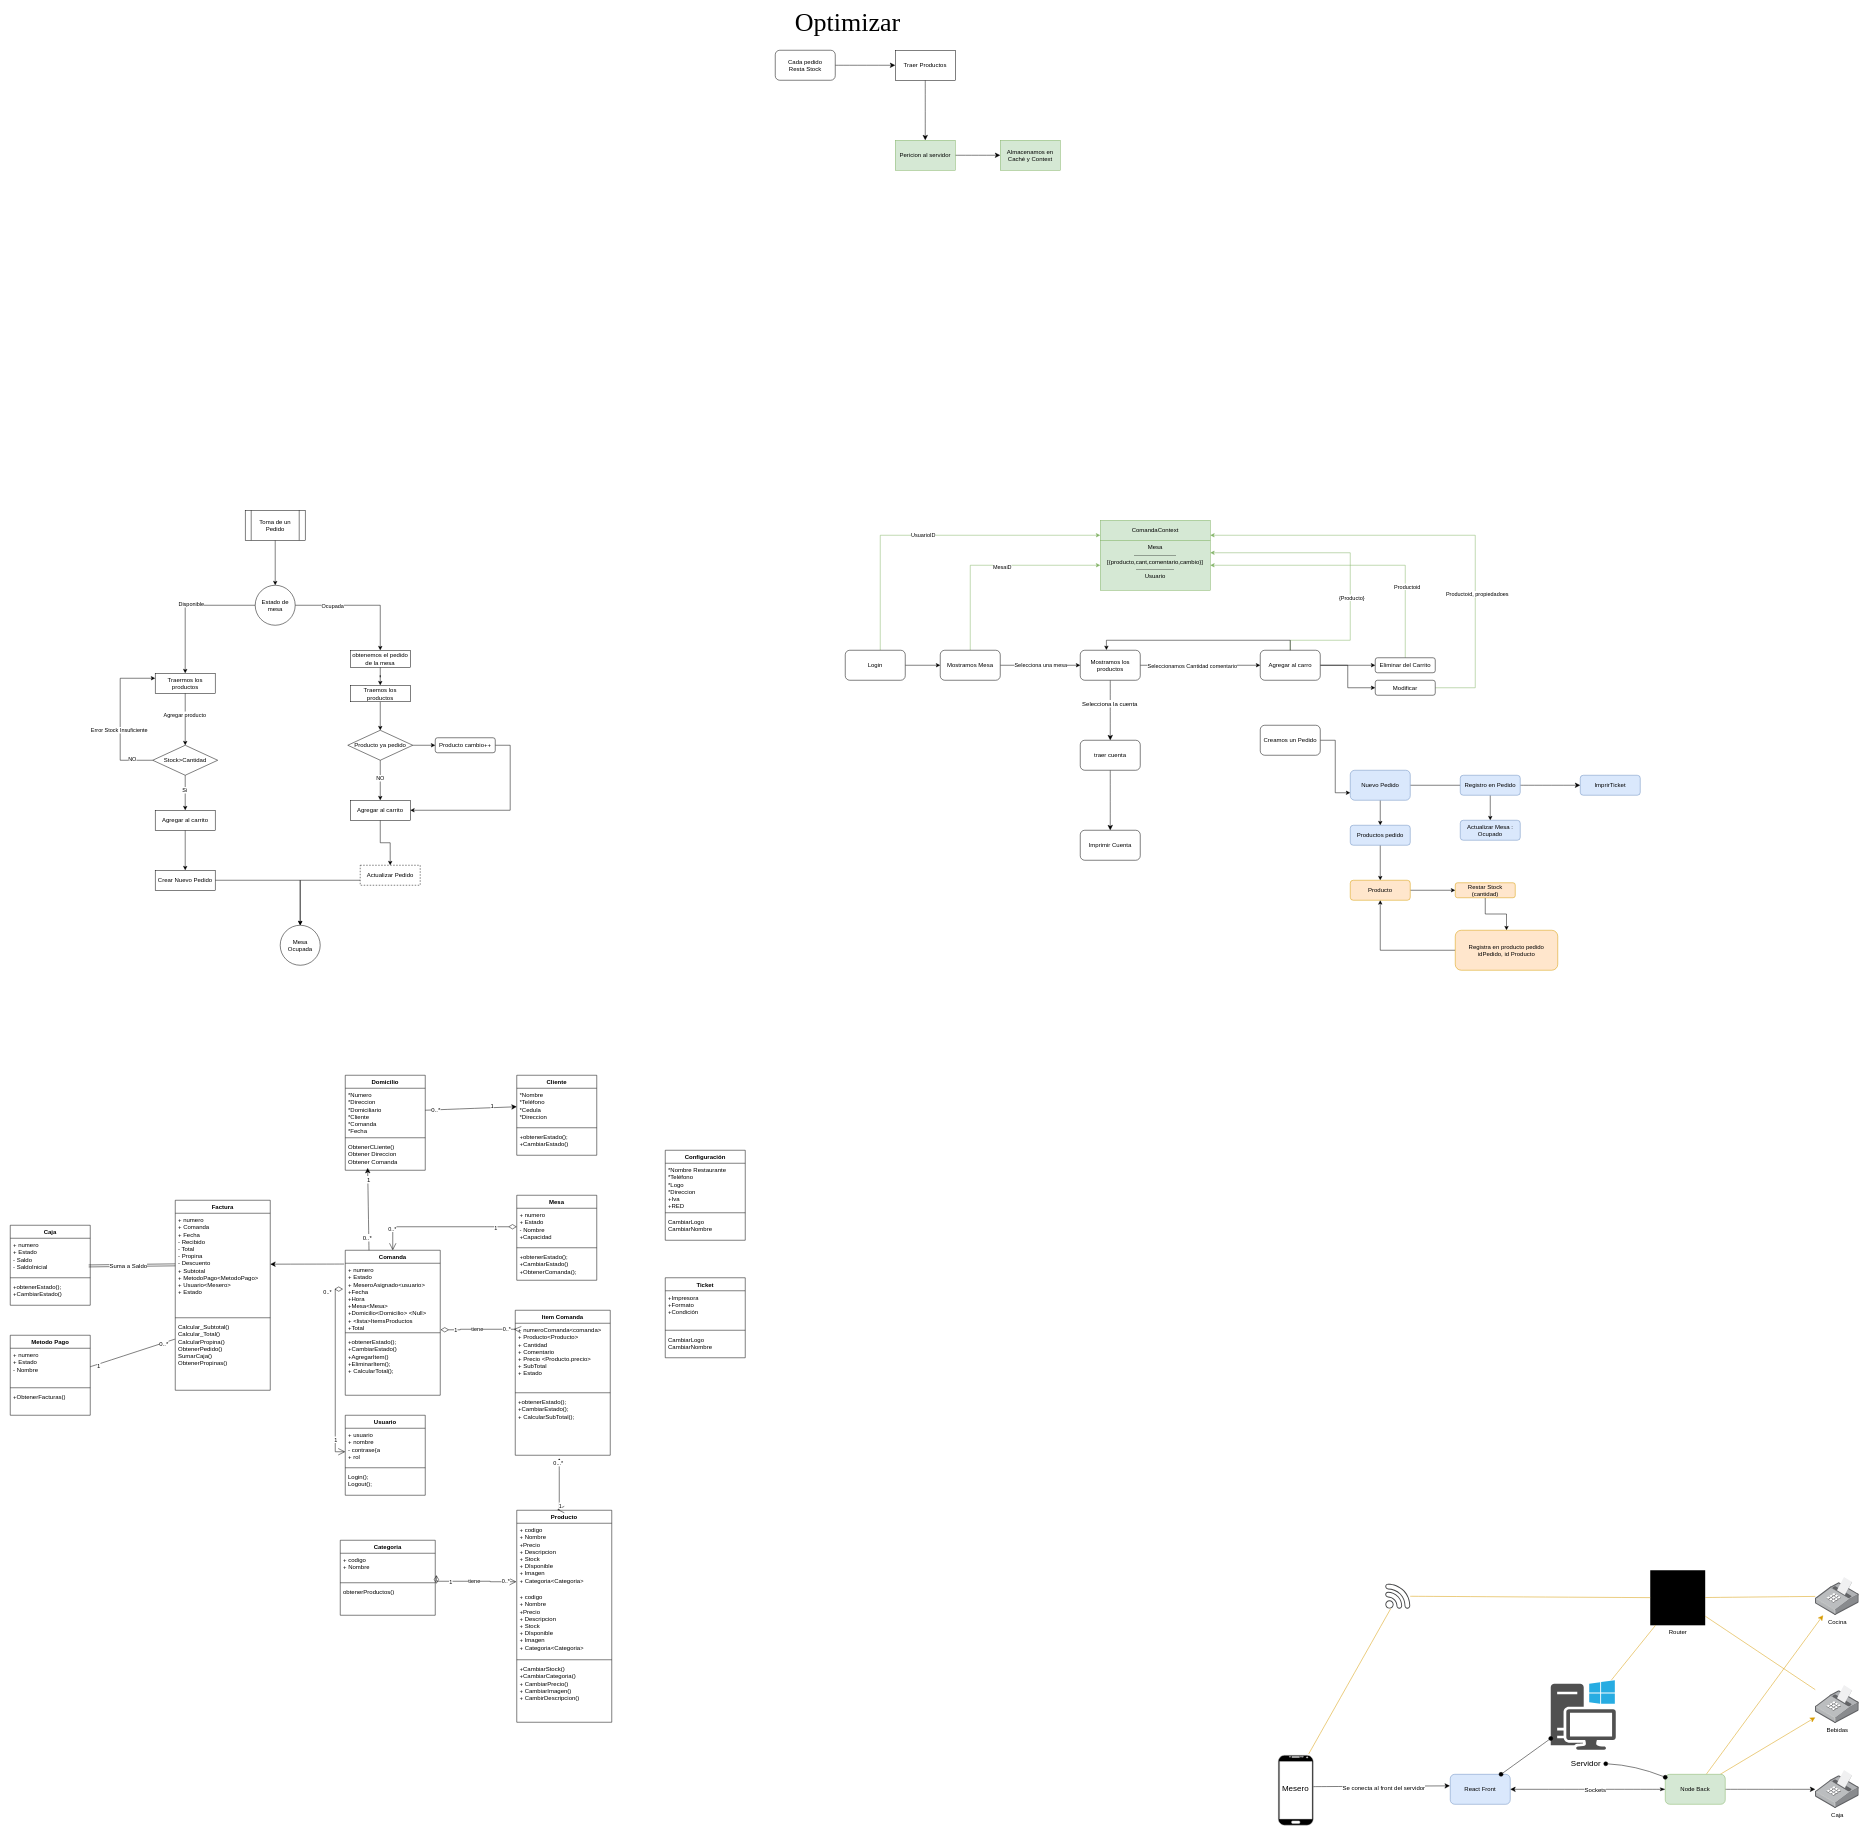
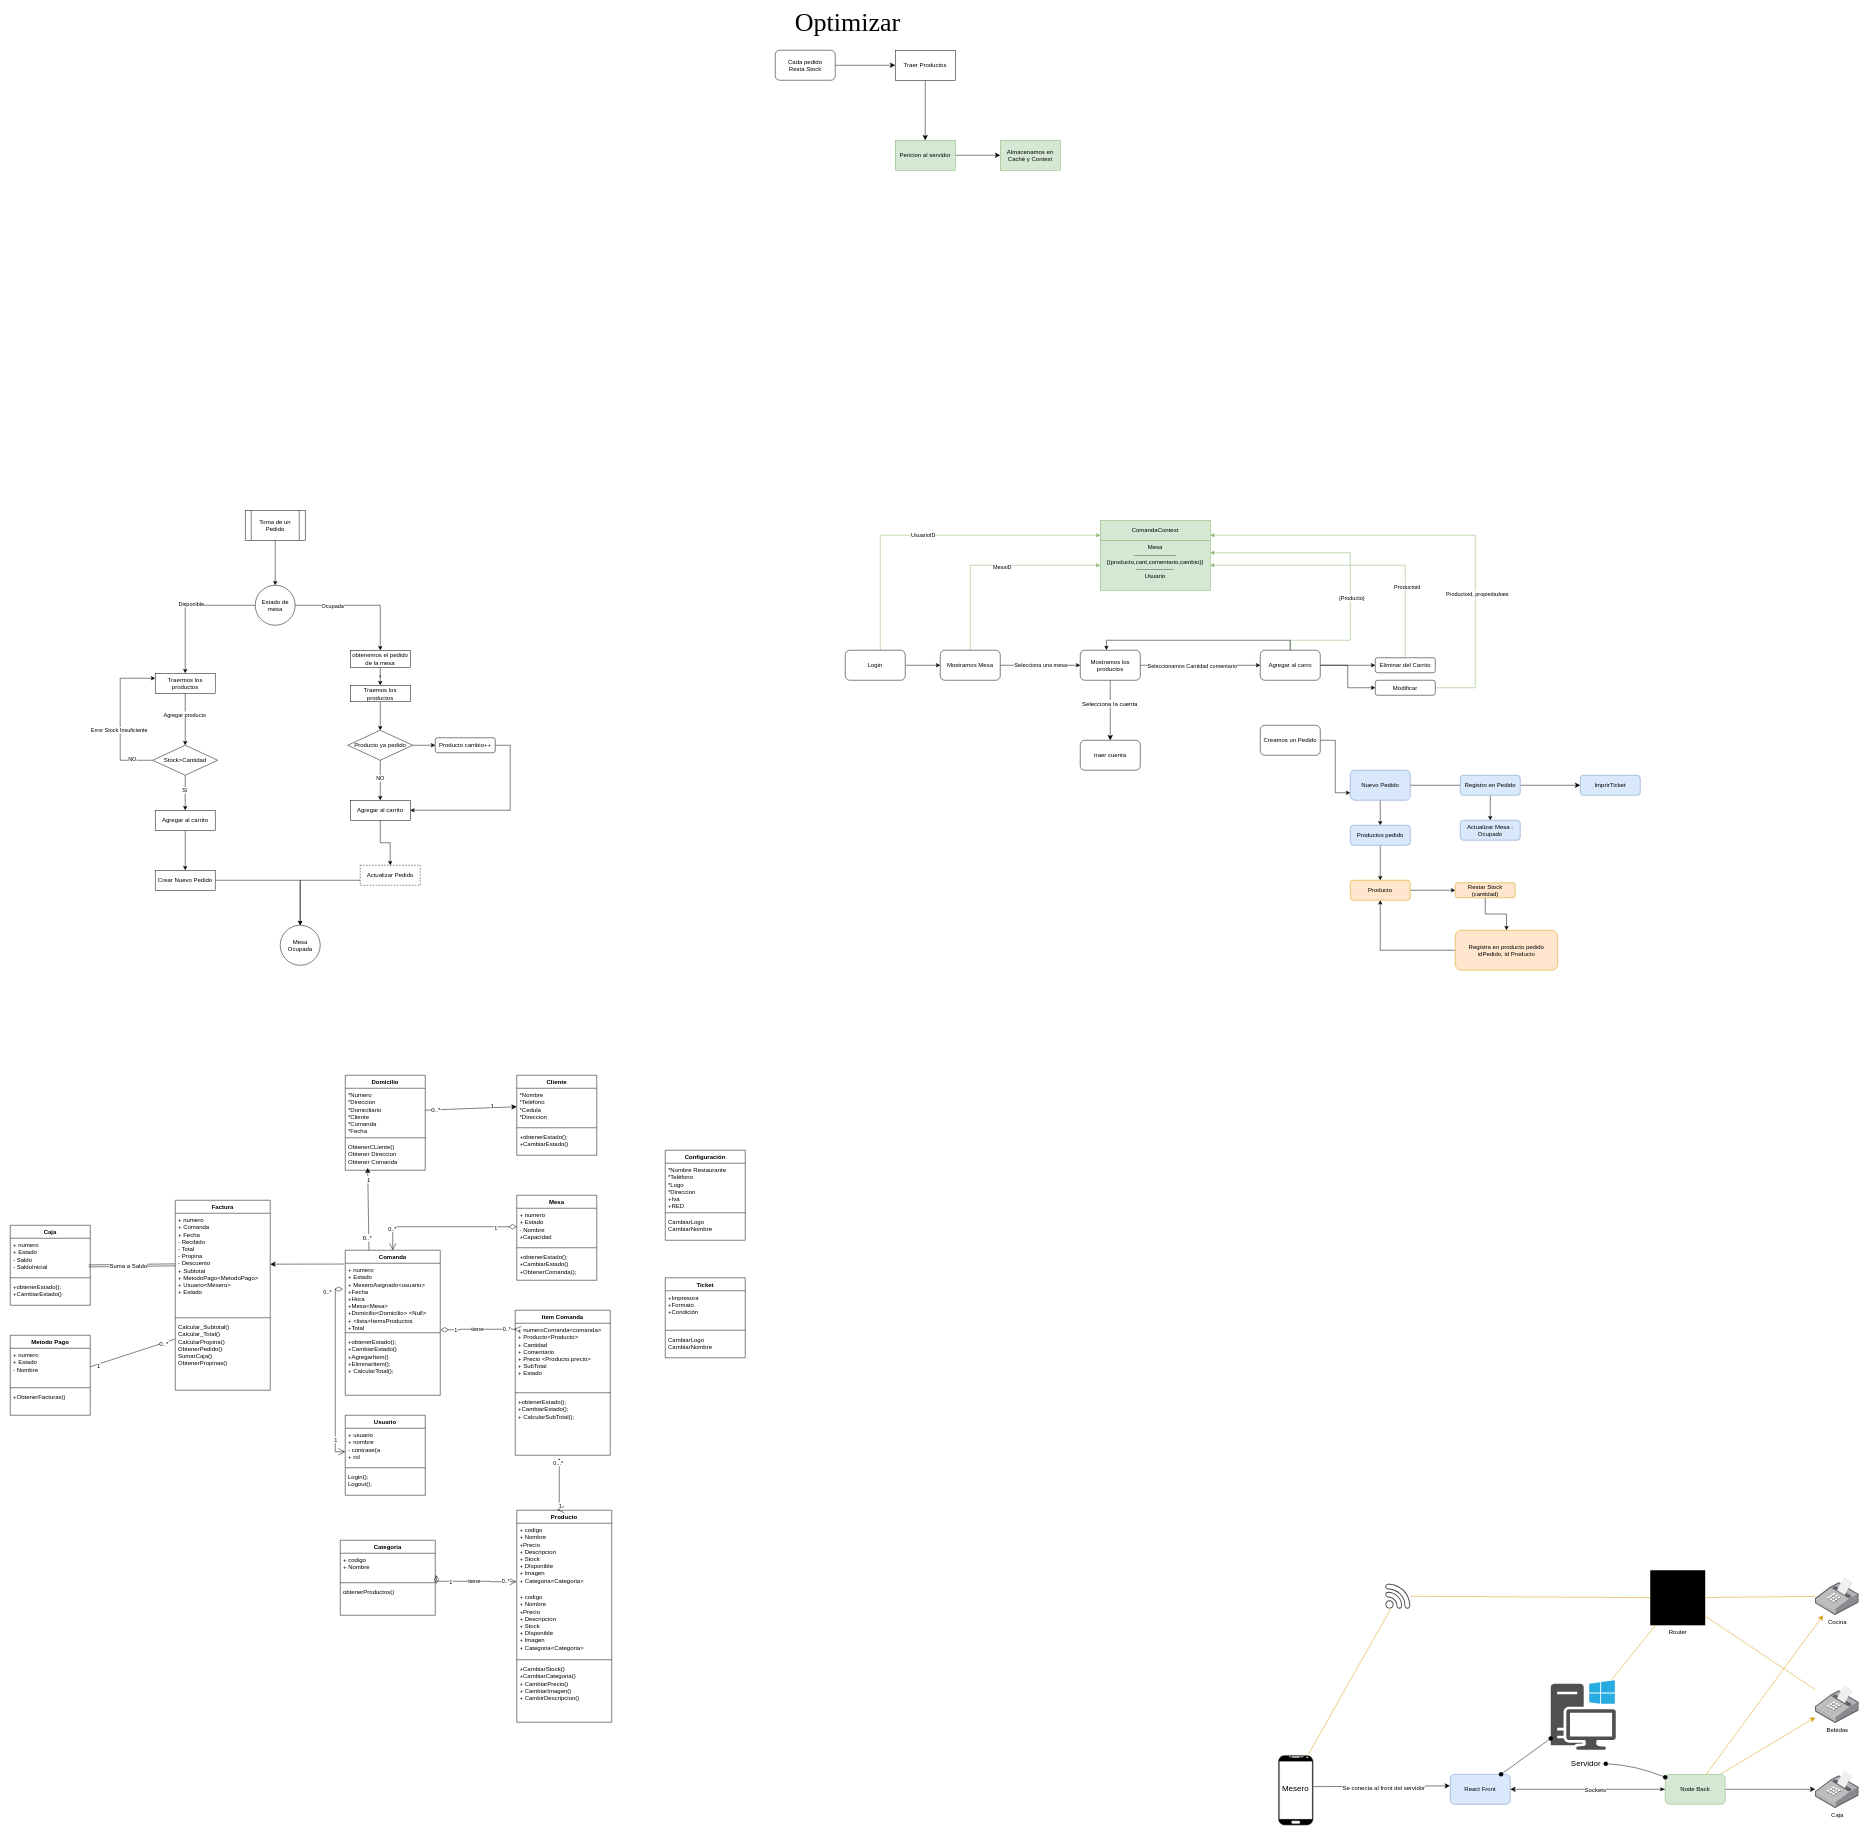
(1110, 824) -> none
(1110, 845) -> none
